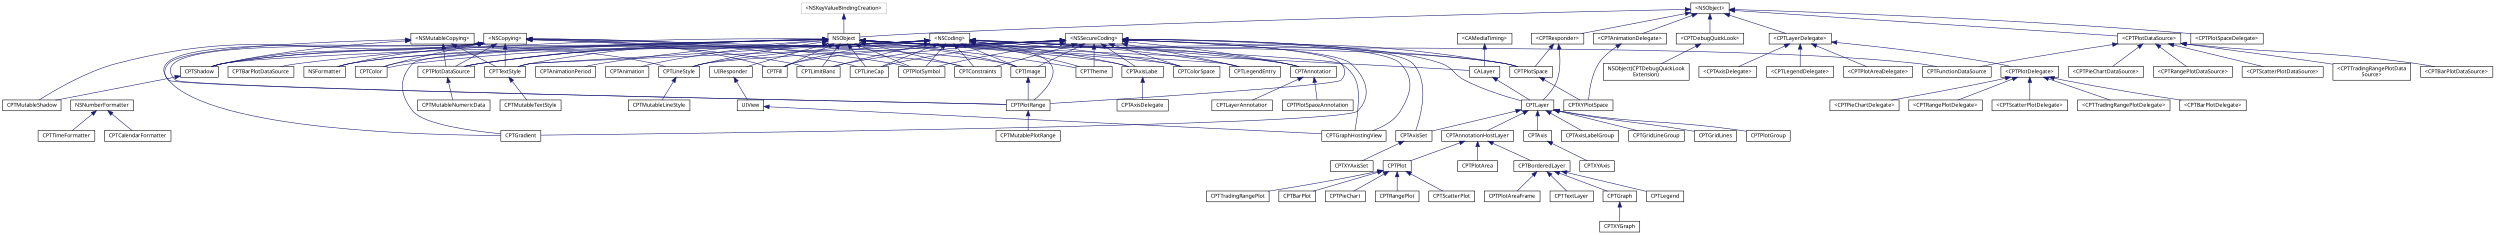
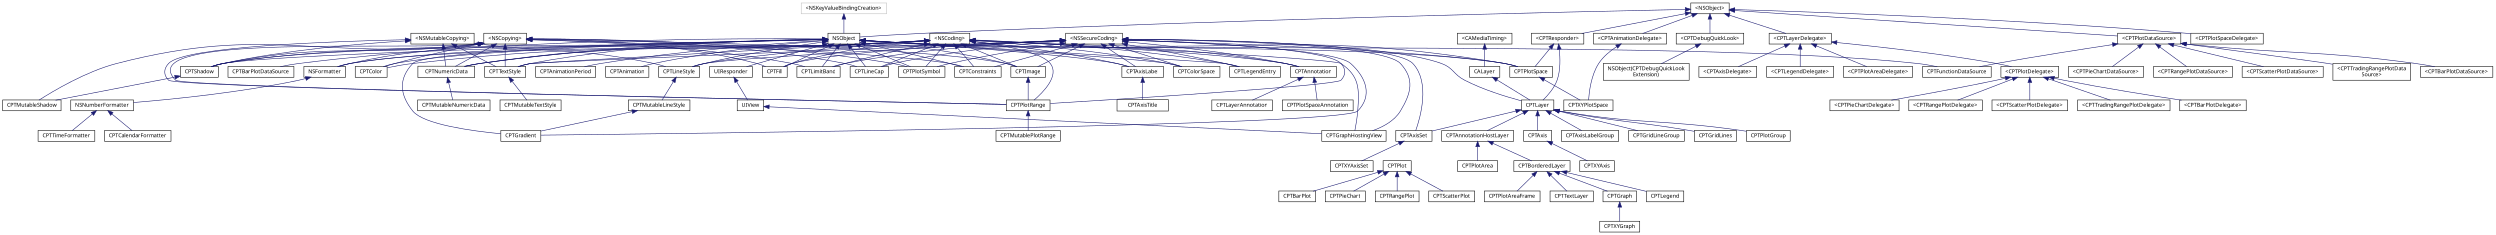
(1167, 55) -> none
(446, 72) -> (446, 72)
(1094, 72) -> none
(186, 93) -> (587, 121)
none -> (220, 93)
(1143, 105) -> (1143, 105)
(1435, 152) -> none
(1238, 196) -> none
